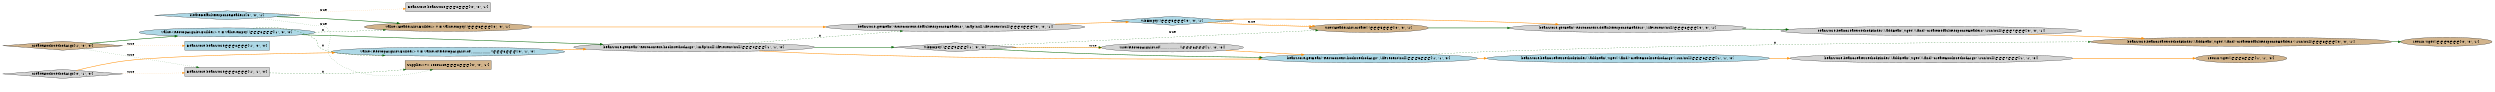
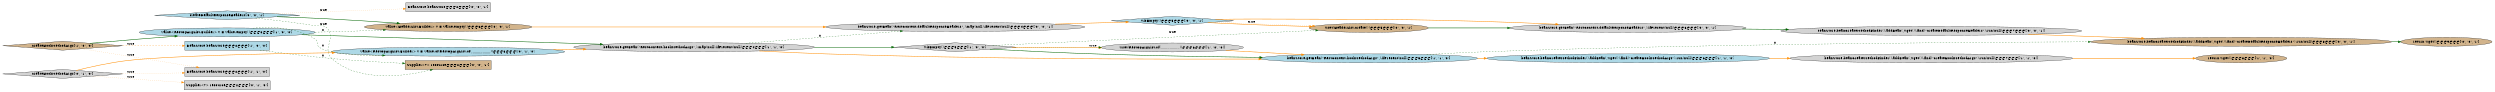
(153, 46) -> (153, 46)
(139, 58) -> (139, 58)
(331, 58) -> (335, 61)
(336, 74) -> (328, 58)
none -> (227, 85)
